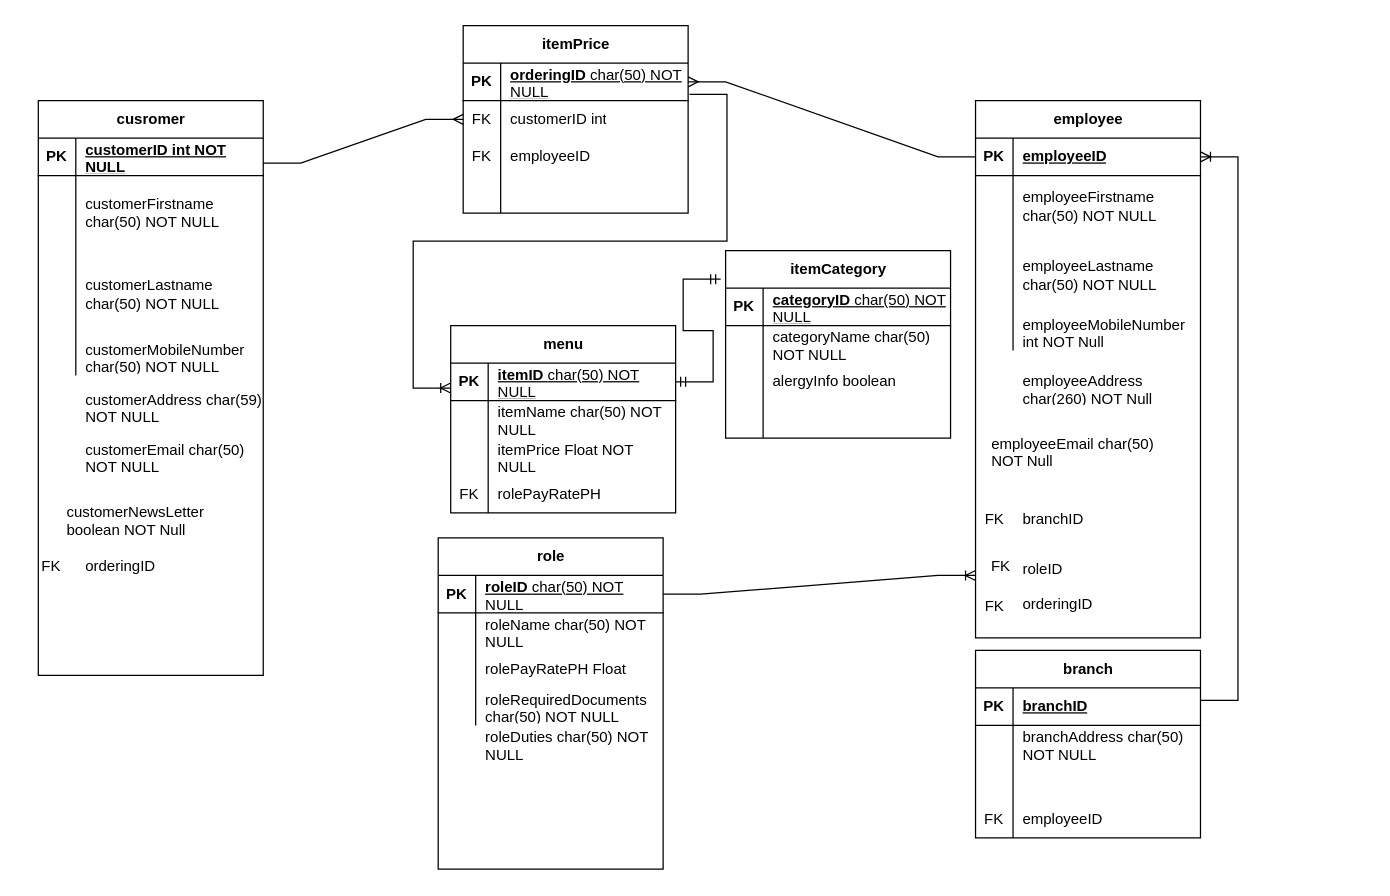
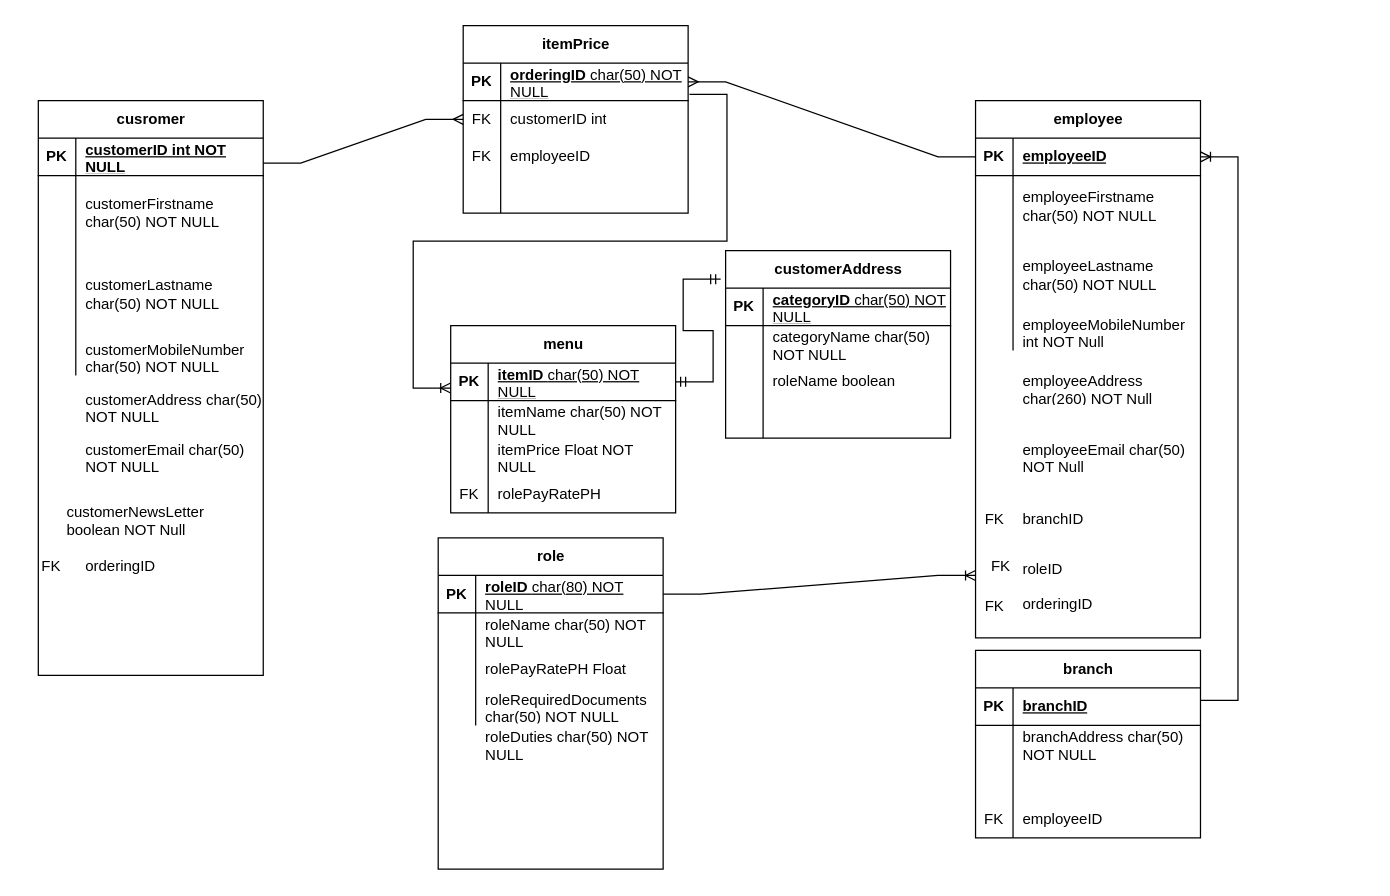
(839, 269) -> (839, 269)
(843, 382) -> (834, 382)
(174, 407) -> (174, 407)
(1076, 451) -> (1107, 457)
(574, 594) -> (574, 594)
